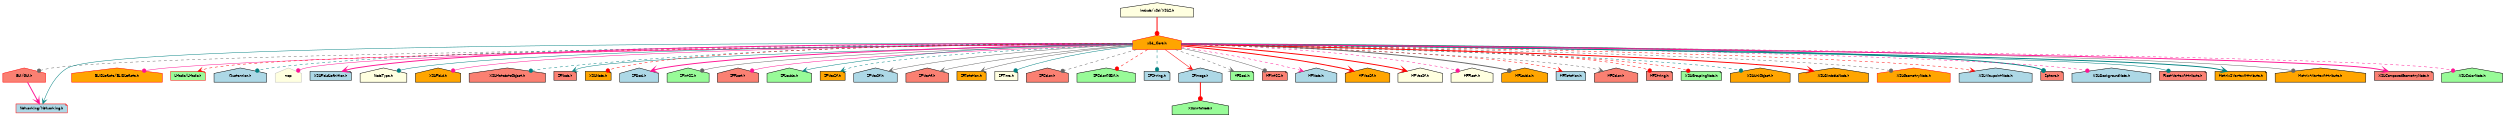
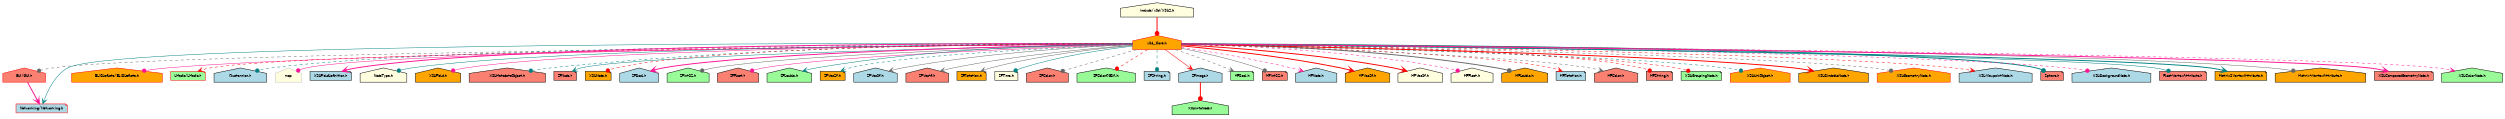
(1816, 51) -> (1816, 51)
(1760, 76) -> (1760, 76)
